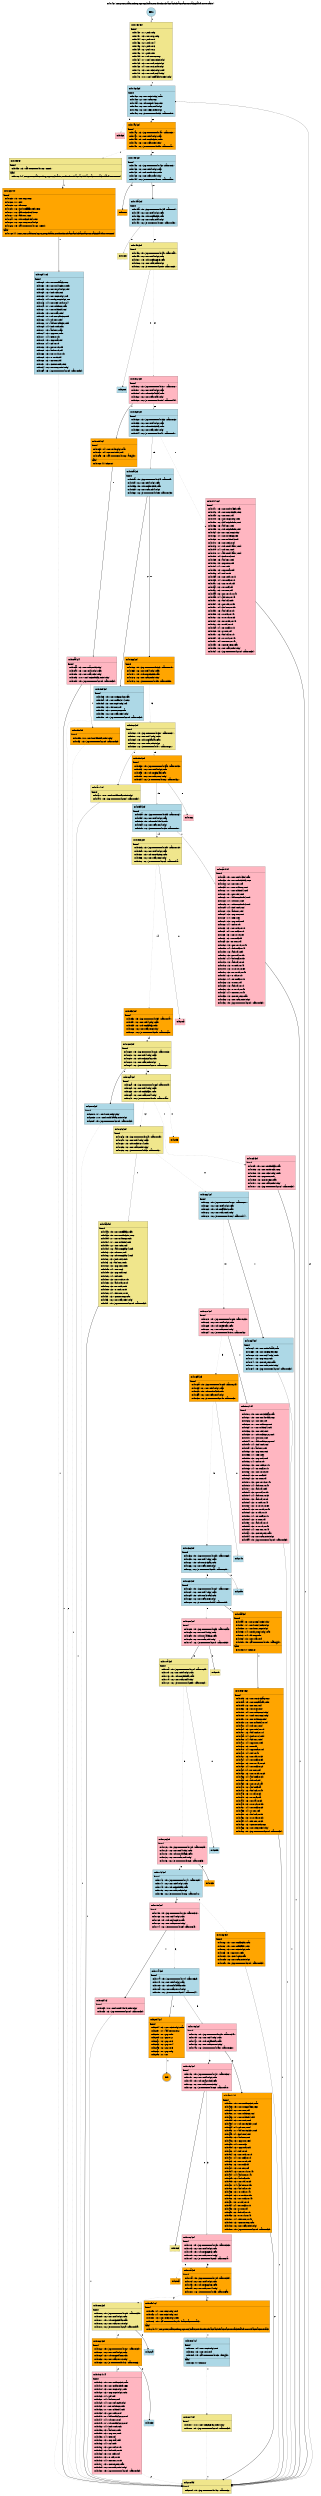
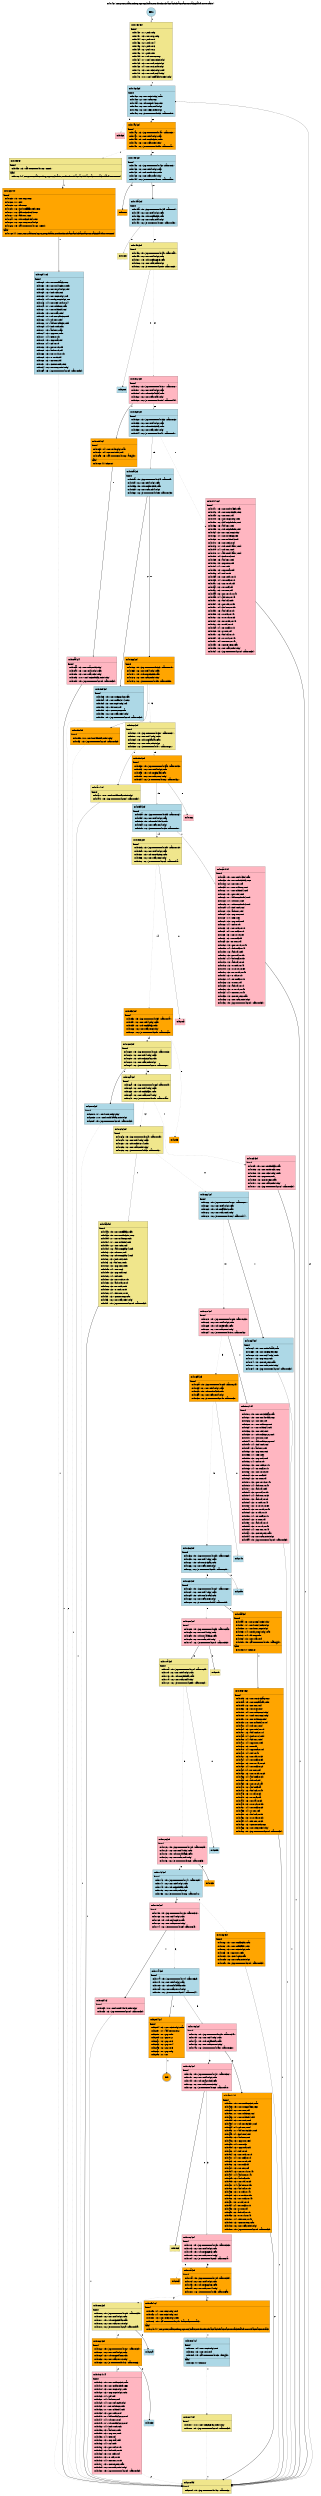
(90, 706) -> (145, 719)
(171, 1118) -> (181, 1085)
